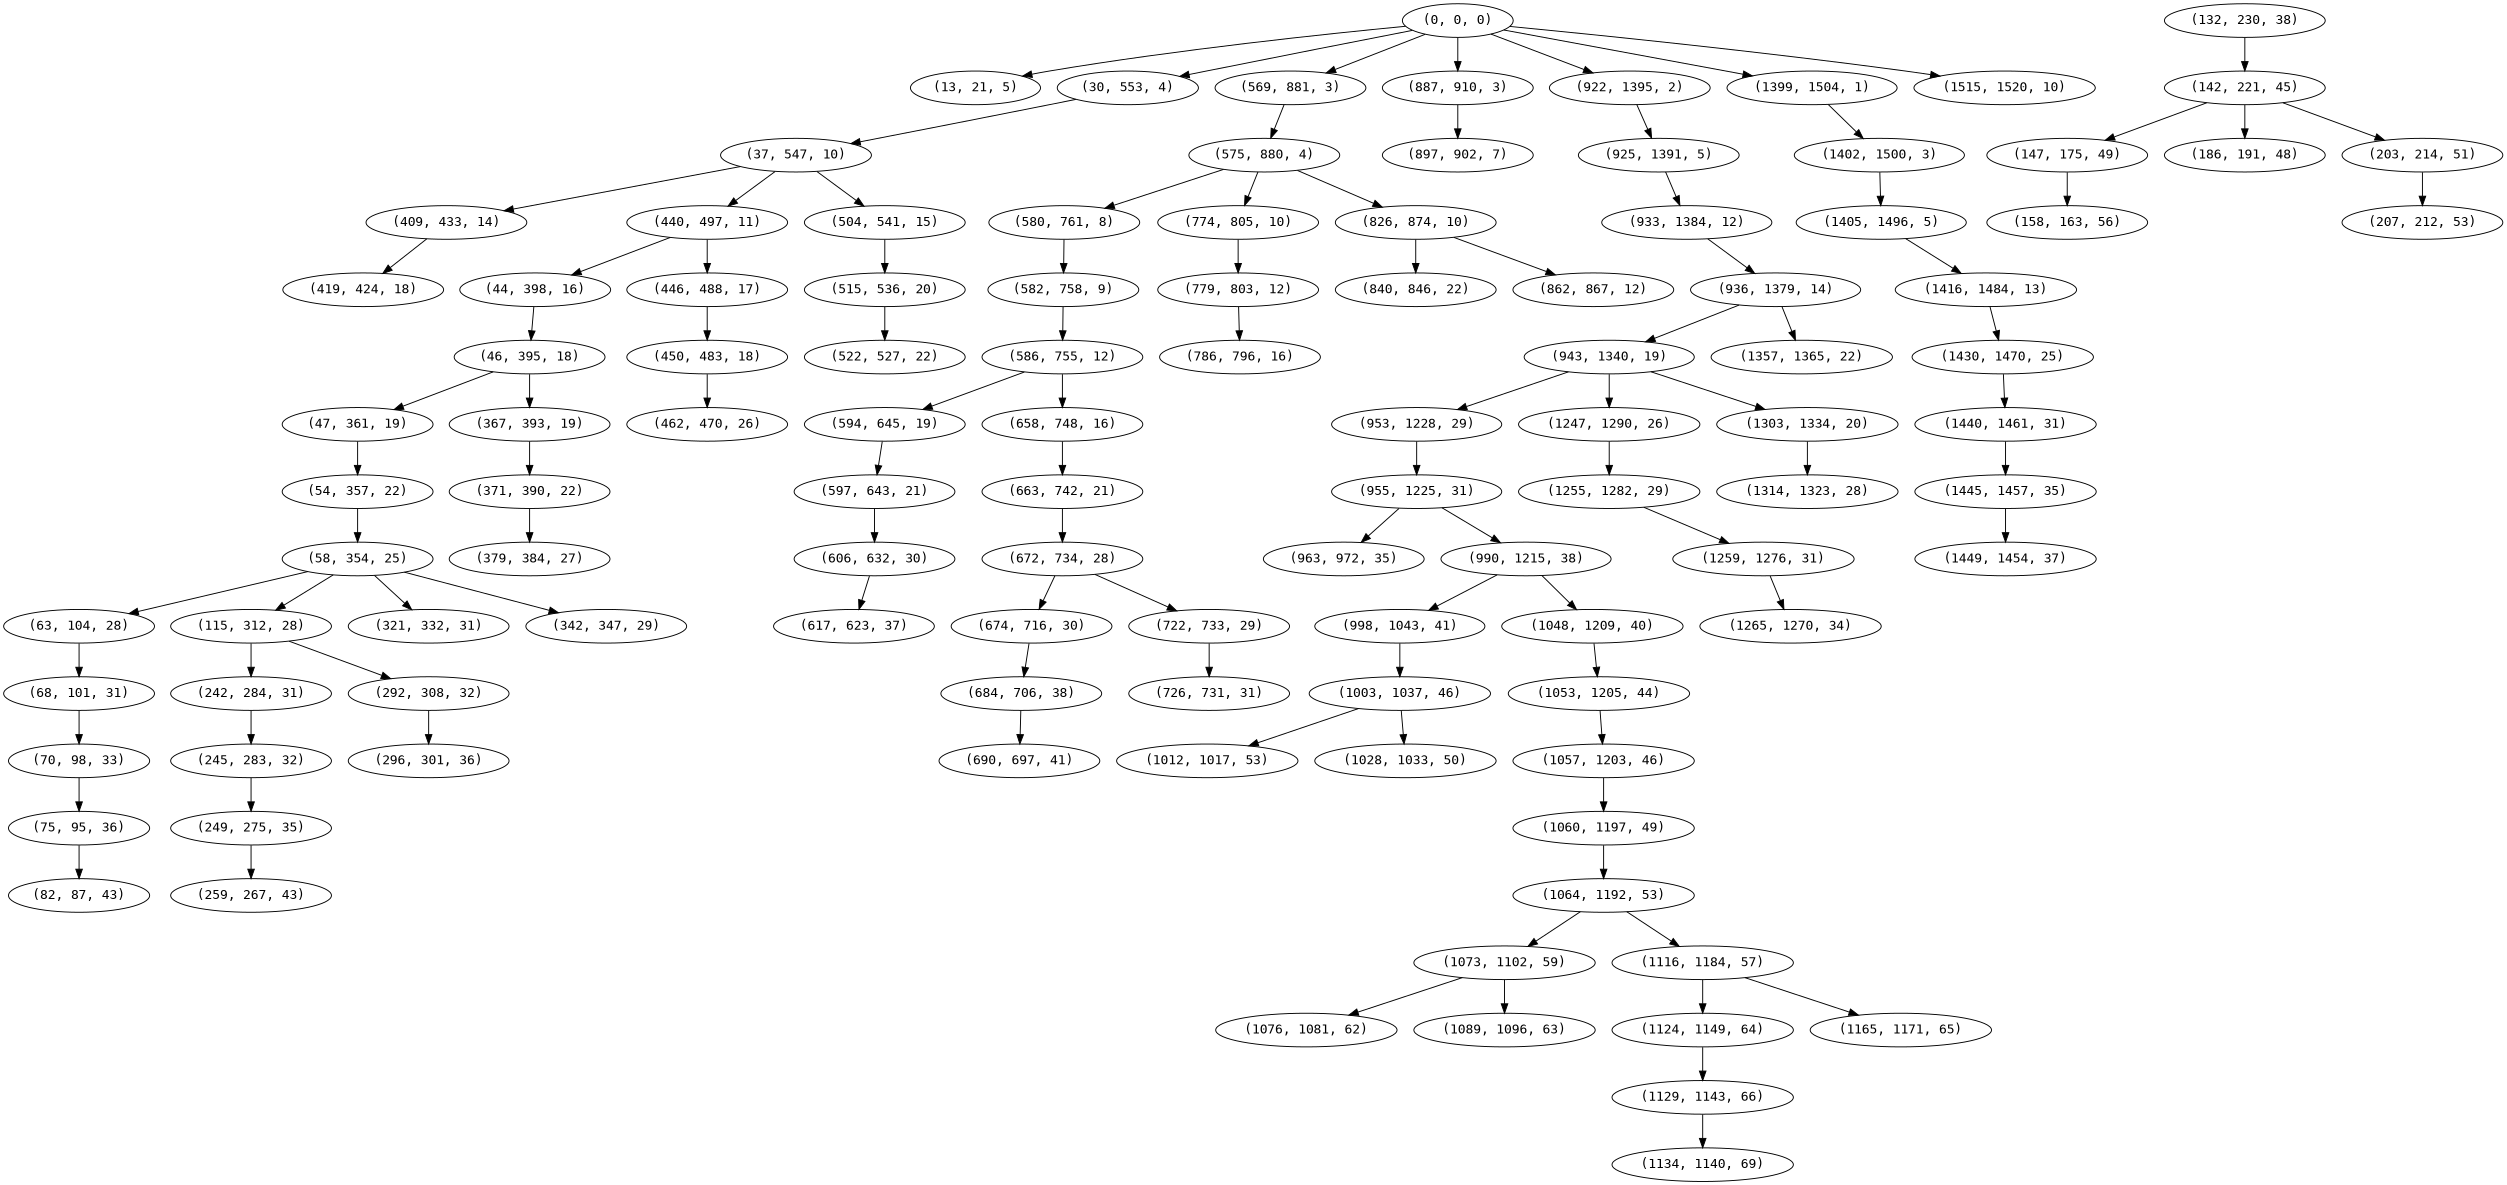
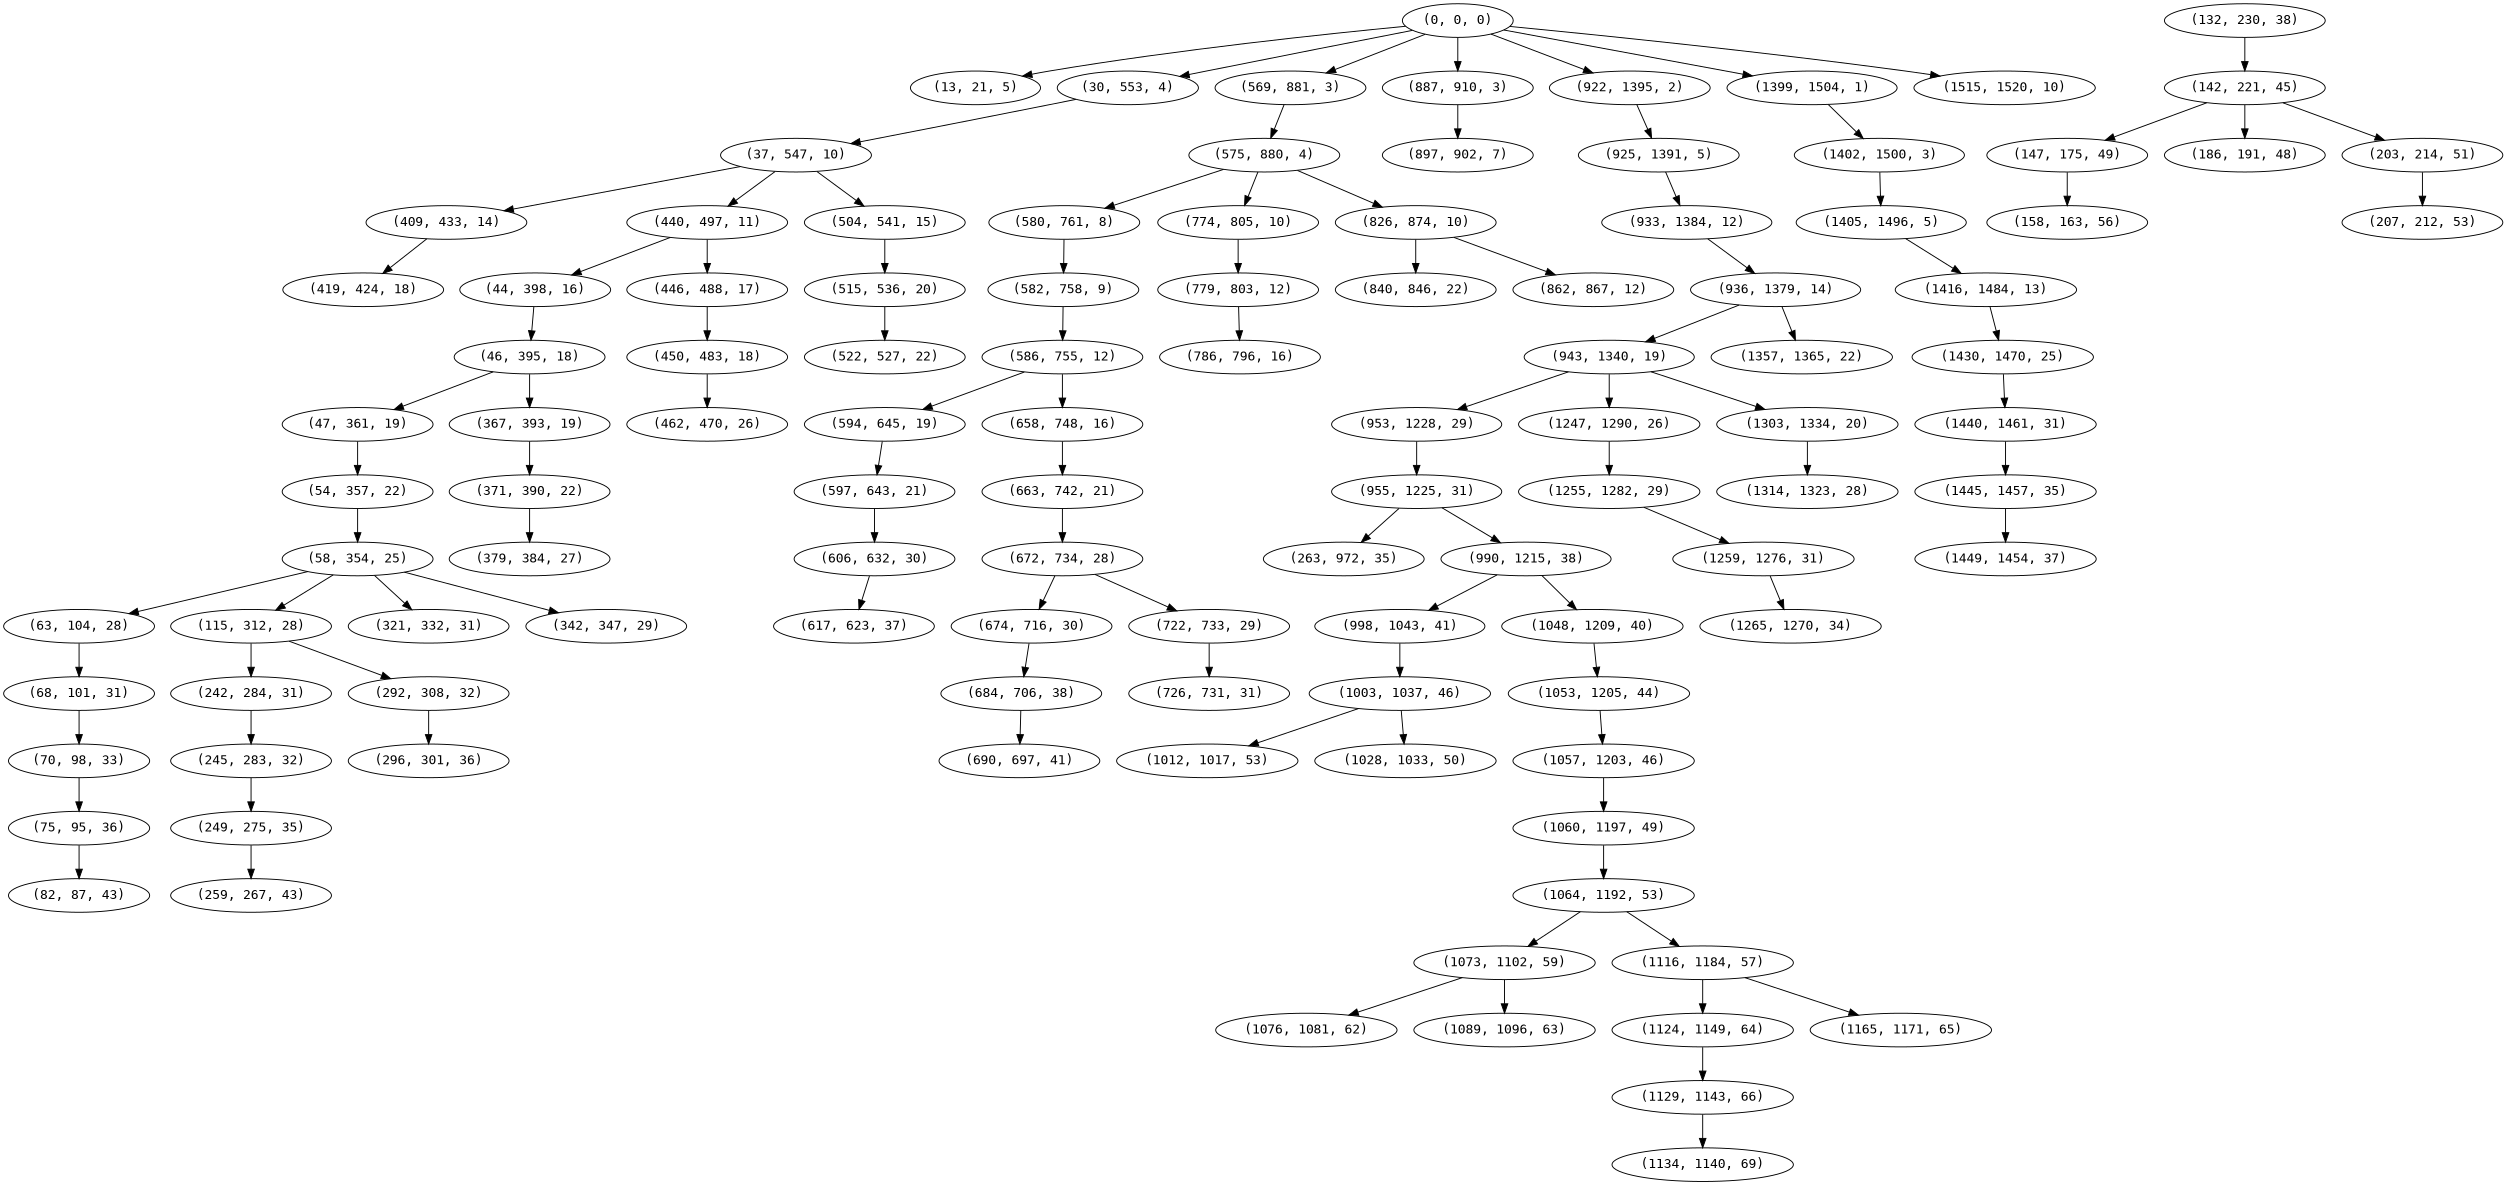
(1344, 559) -> (1344, 559)
